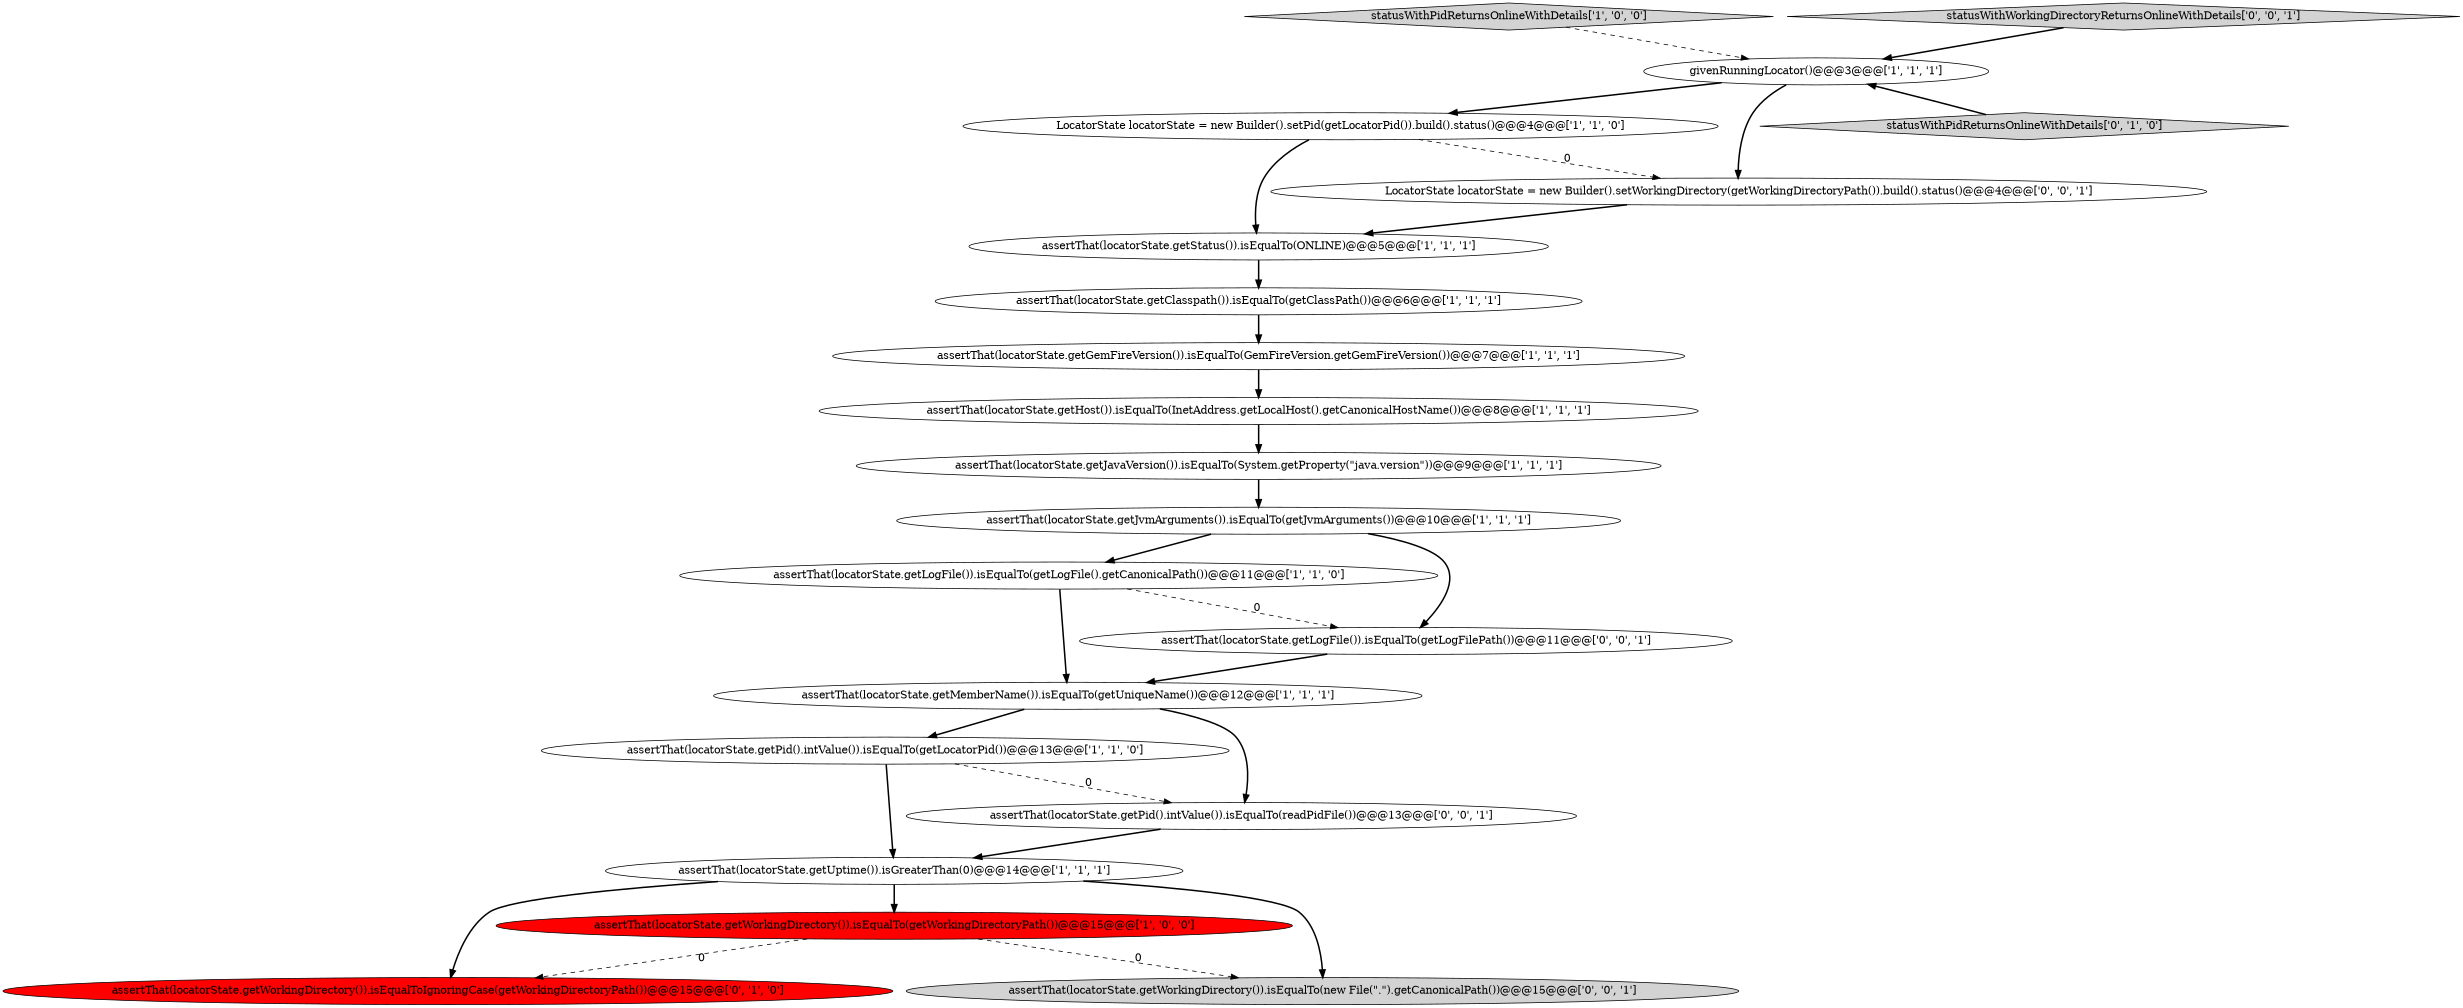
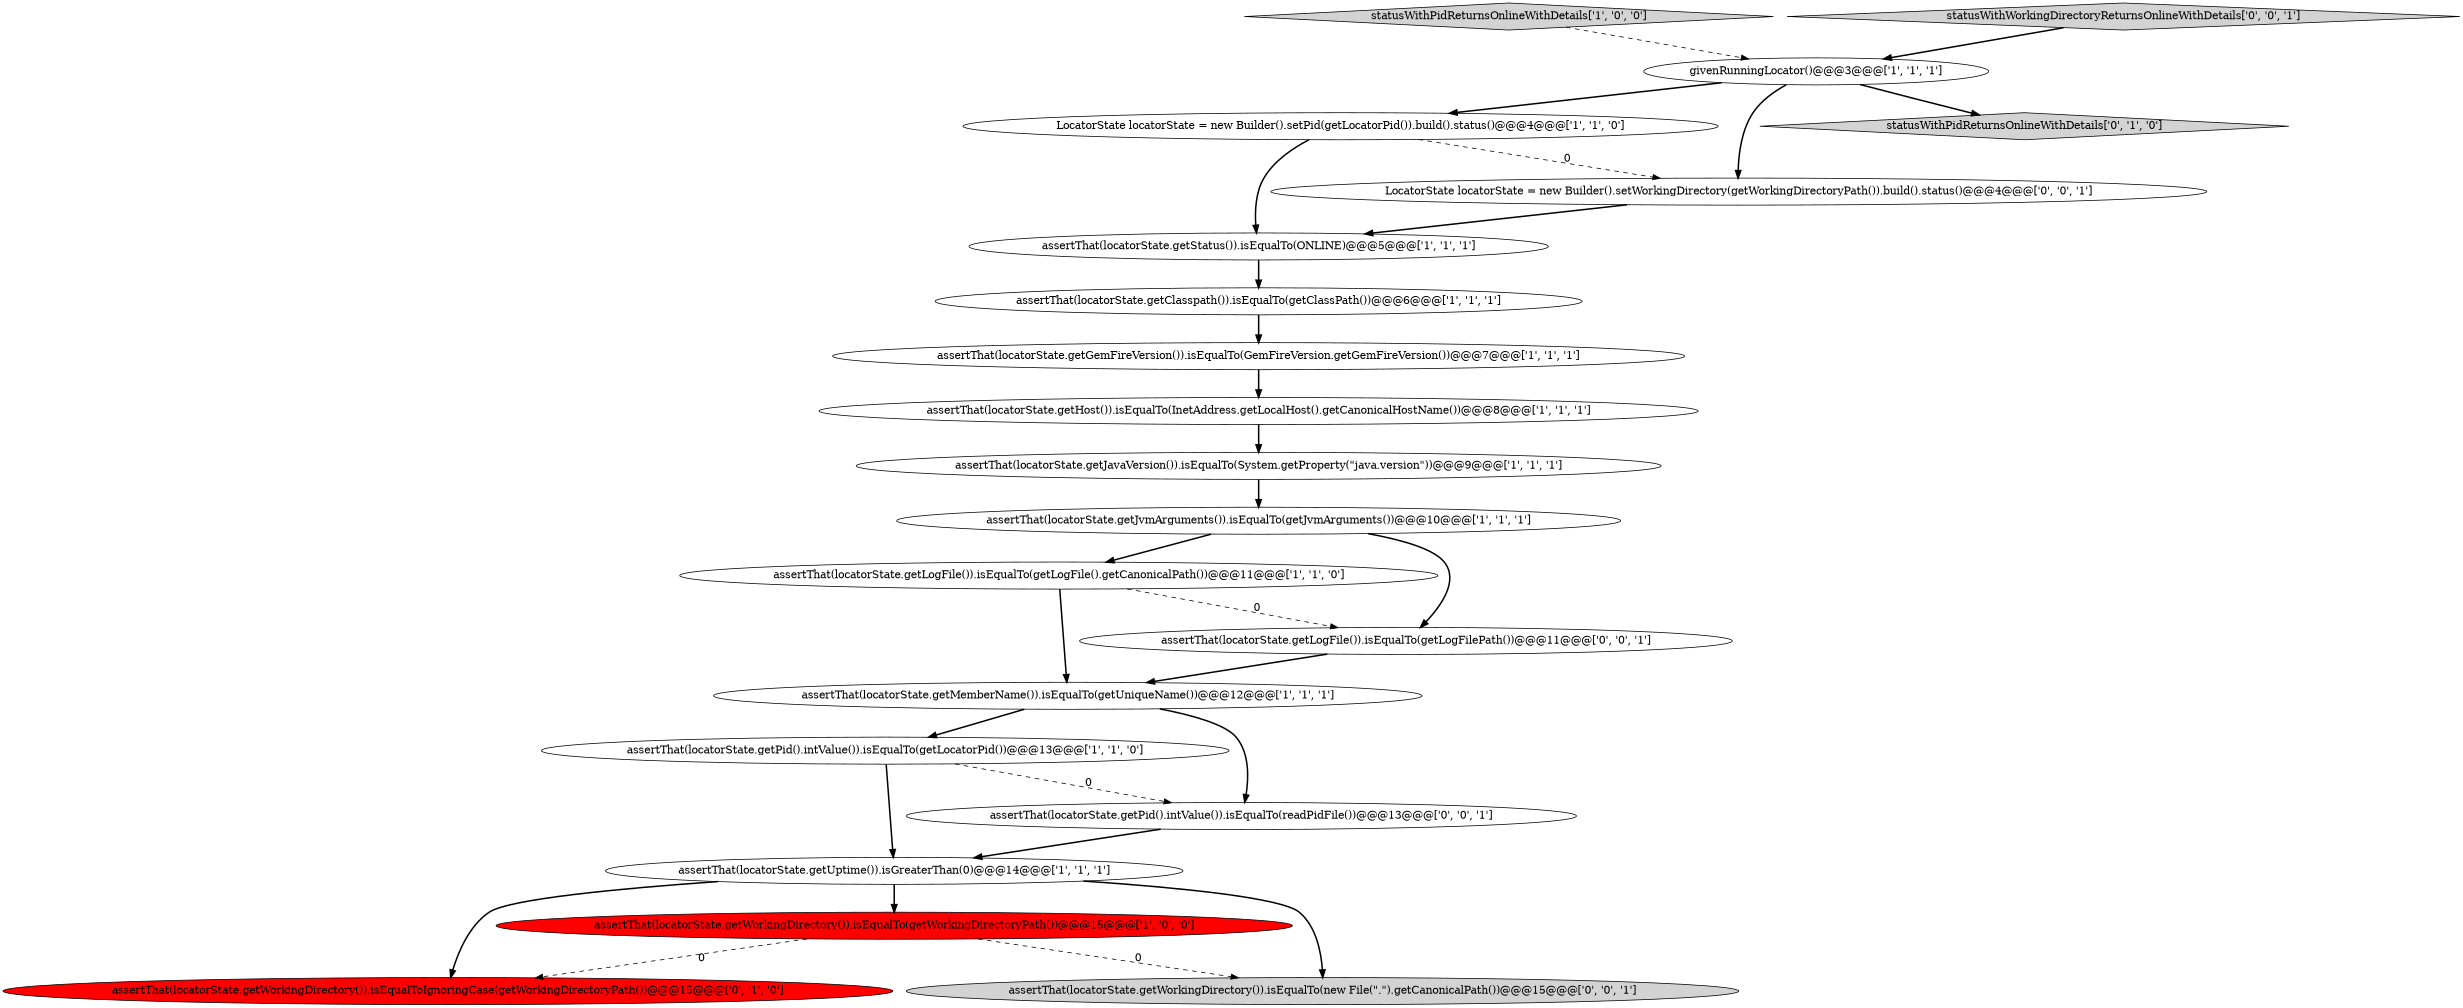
(1931, 100) -> (1916, 99)
